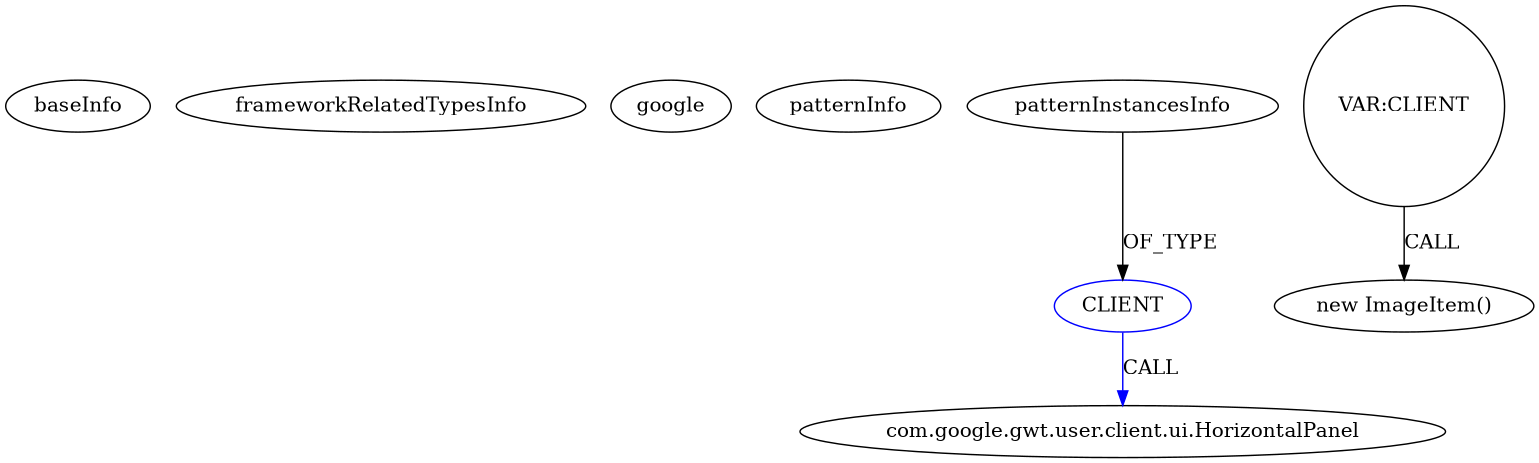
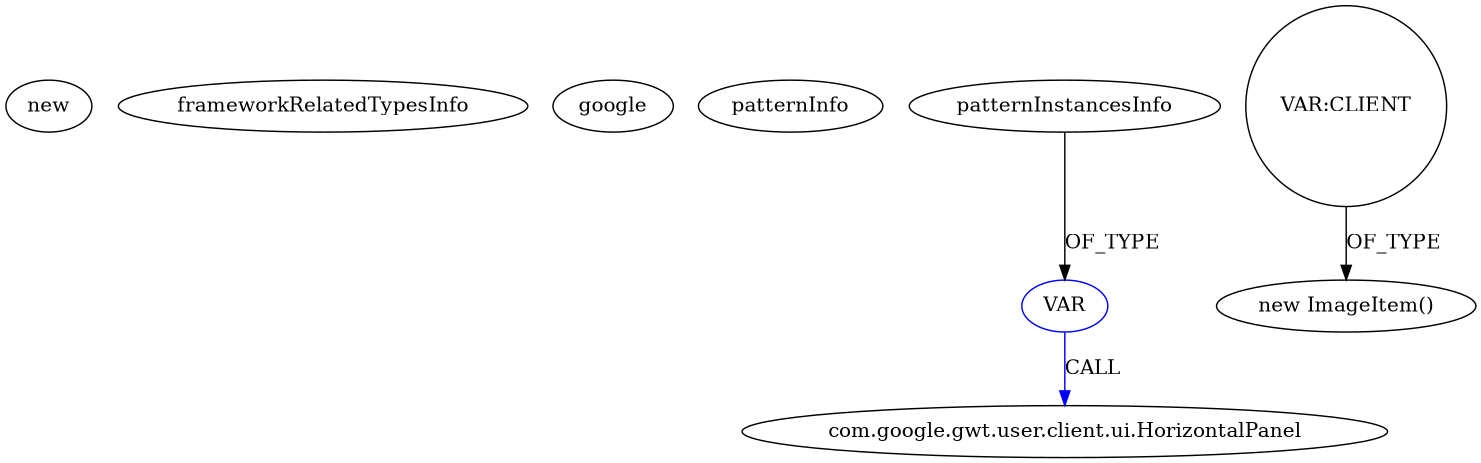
(78, 106) -> (49, 106)
(1432, 243) -> (1395, 243)
(1123, 306) -> (1065, 306)
